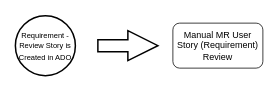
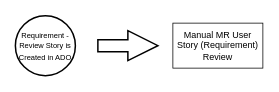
(218, 45) -> (218, 45)
